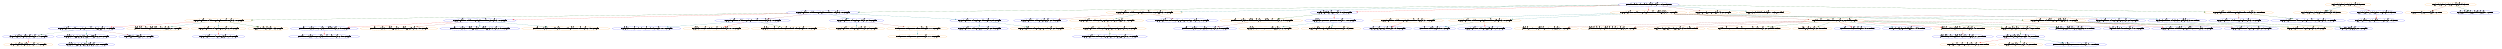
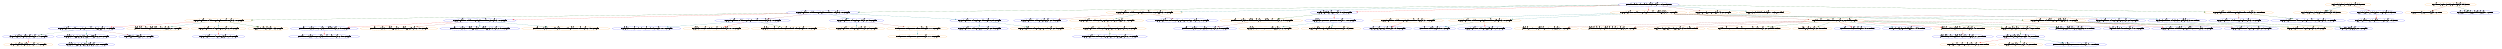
(2451, 5) -> (2451, 5)
